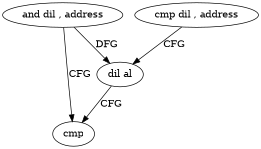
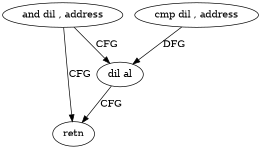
(107, 45) -> (107, 45)
(174, 45) -> (174, 45)
(74, 134) -> (74, 134)
